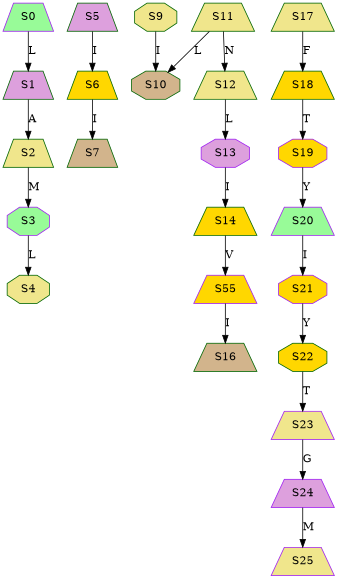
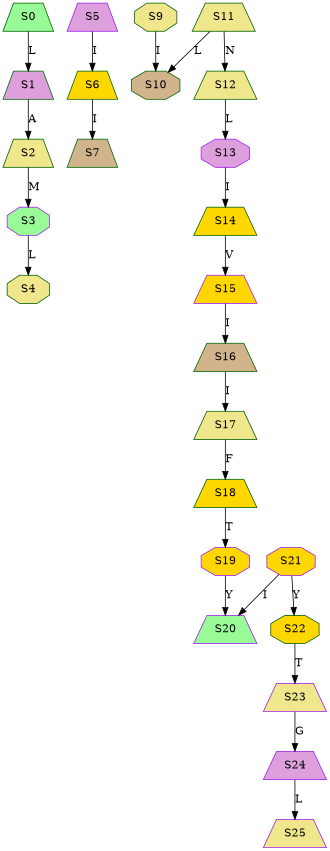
(28, 17) -> (28, 17)
(92, 17) -> (92, 17)
(303, 251) -> (262, 592)
(225, 289) -> (225, 289)
none -> (225, 387)
(309, 527) -> (299, 800)
